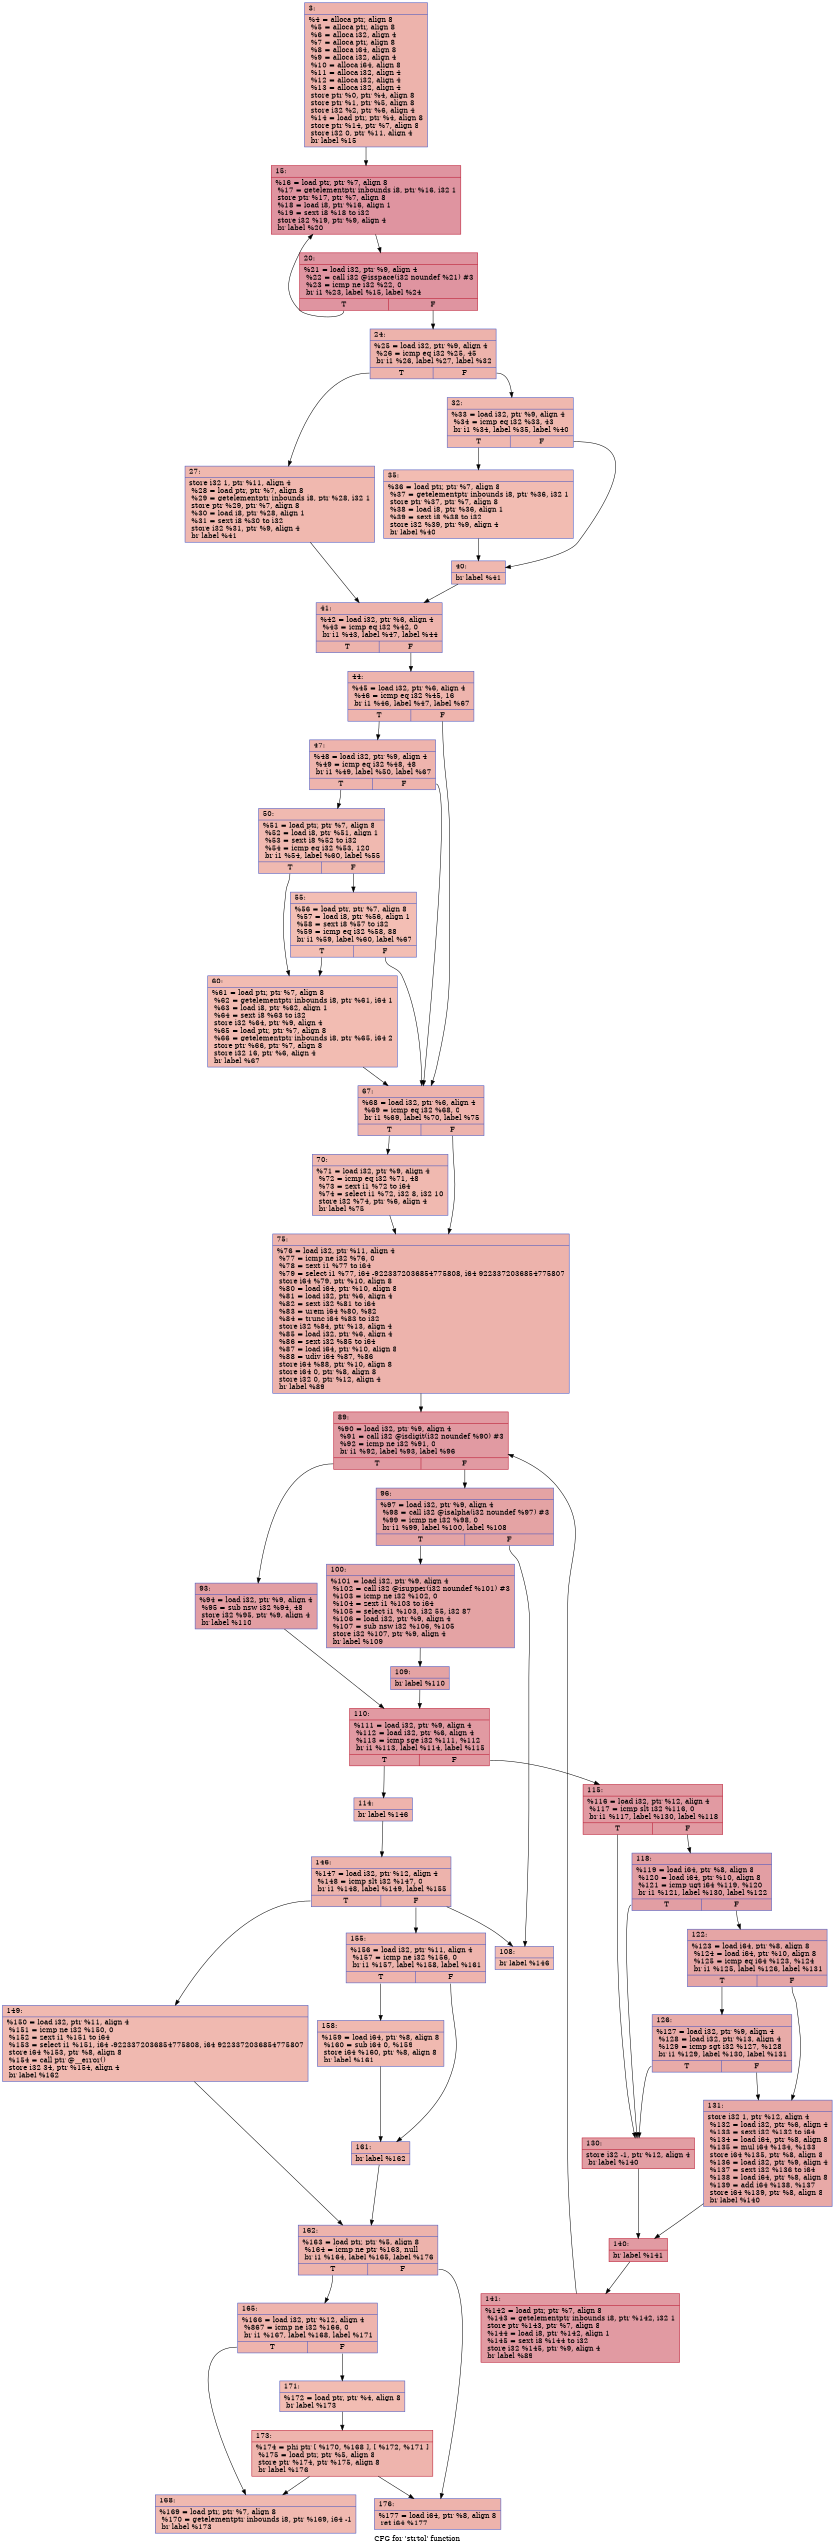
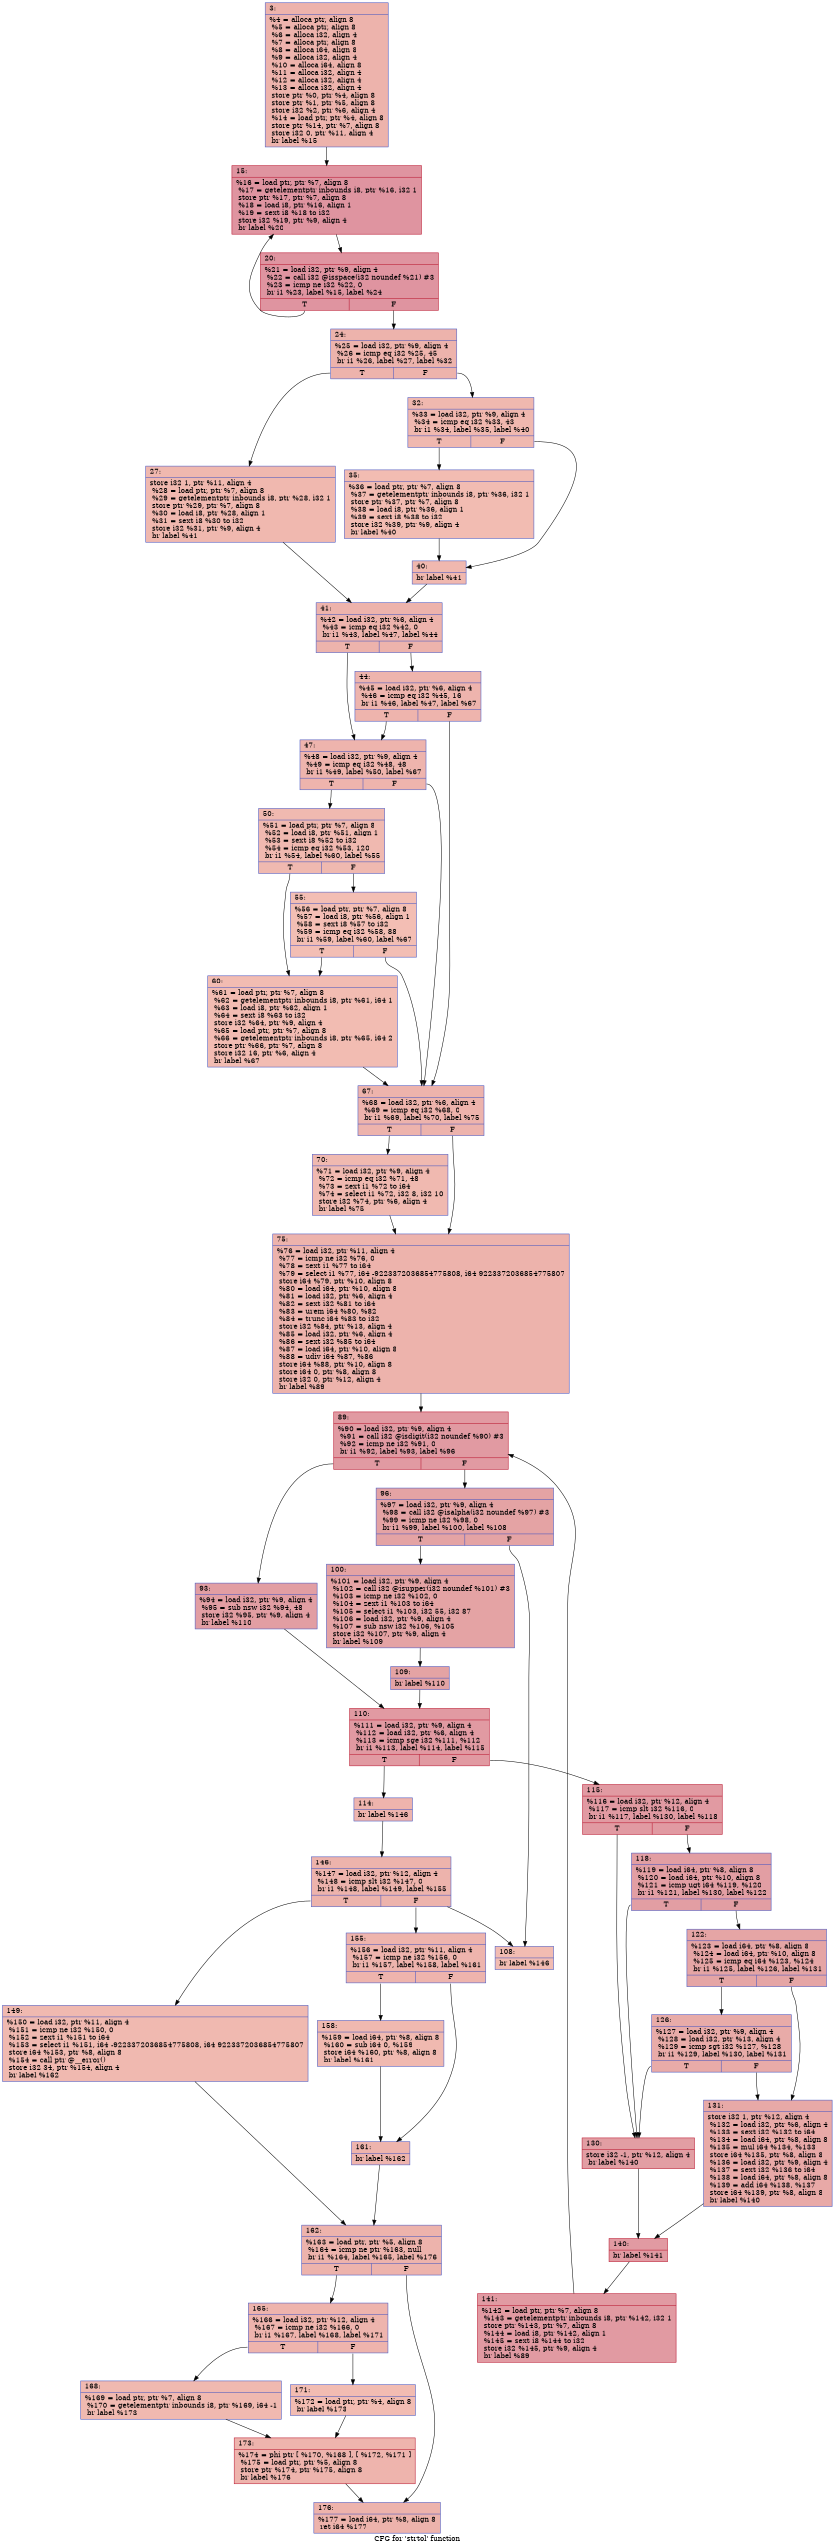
none -> (347, 694)
(295, 2328) -> (306, 2328)
(298, 2484) -> (246, 2428)
